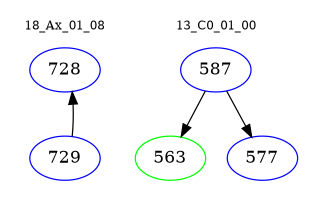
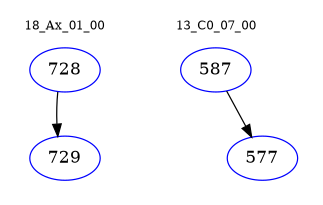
(65, 26) -> (65, 26)
(216, 26) -> (216, 26)
(73, 120) -> (57, 108)
(170, 158) -> none
